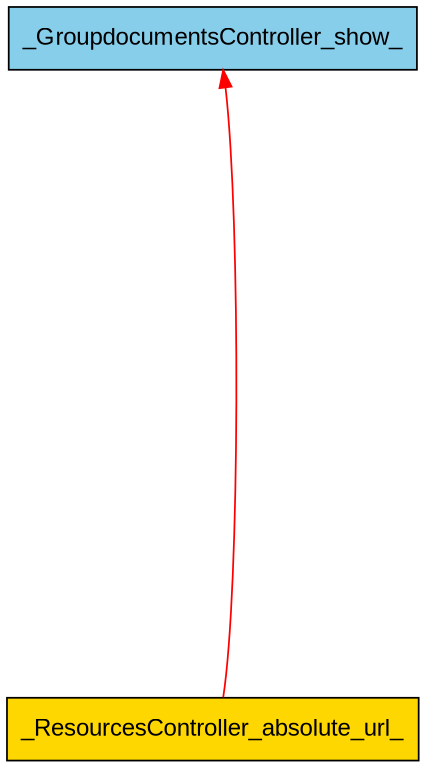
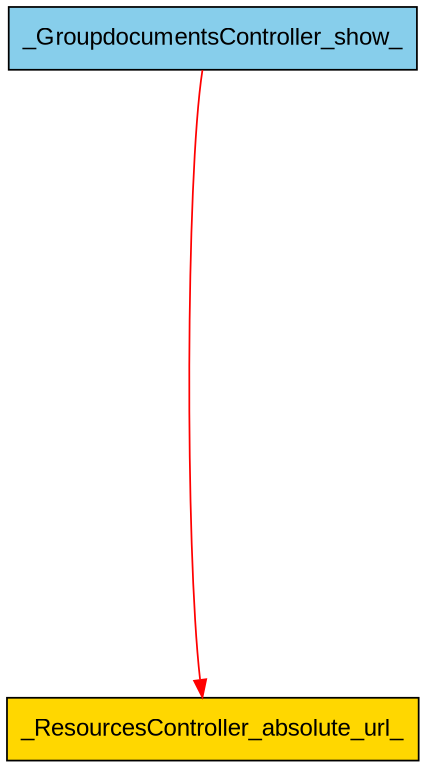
(236, 393) -> (189, 375)
